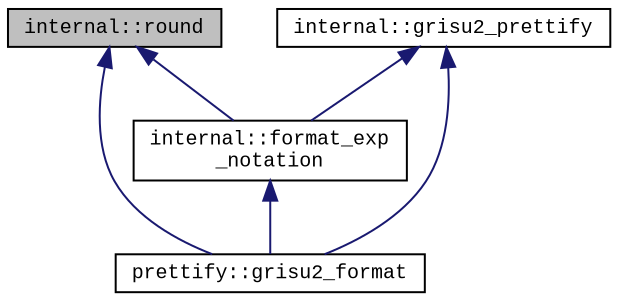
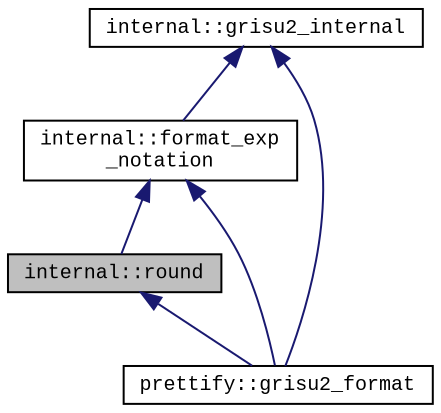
(444, 28) -> (256, 28)
(193, 90) -> (132, 227)
